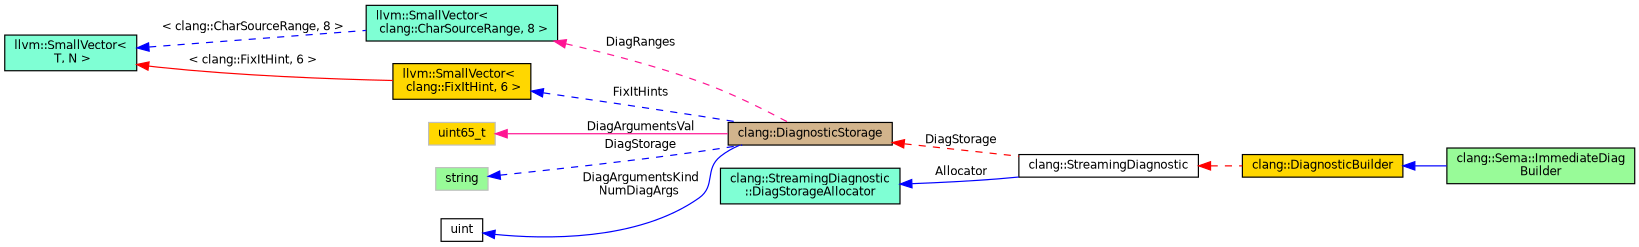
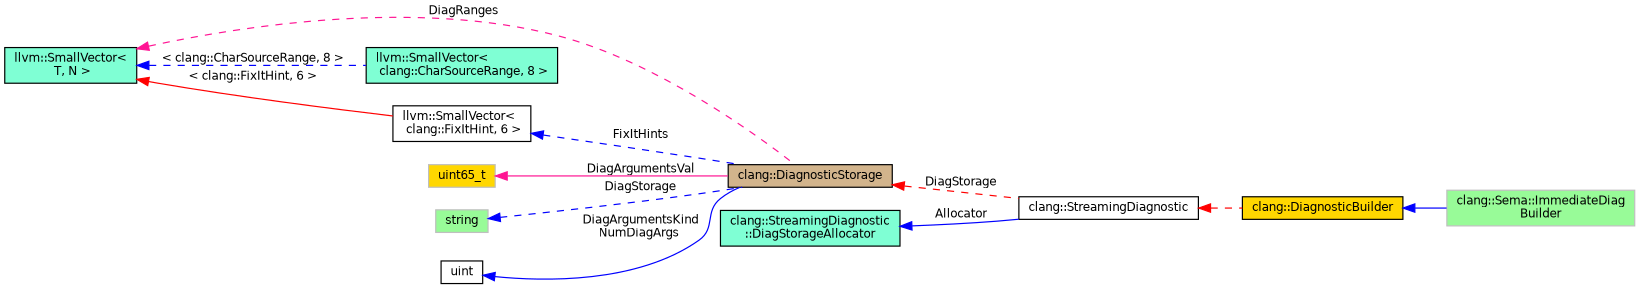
(680, 75) -> (488, 23)
(462, 81) -> (462, 124)
(1541, 166) -> (1541, 208)
